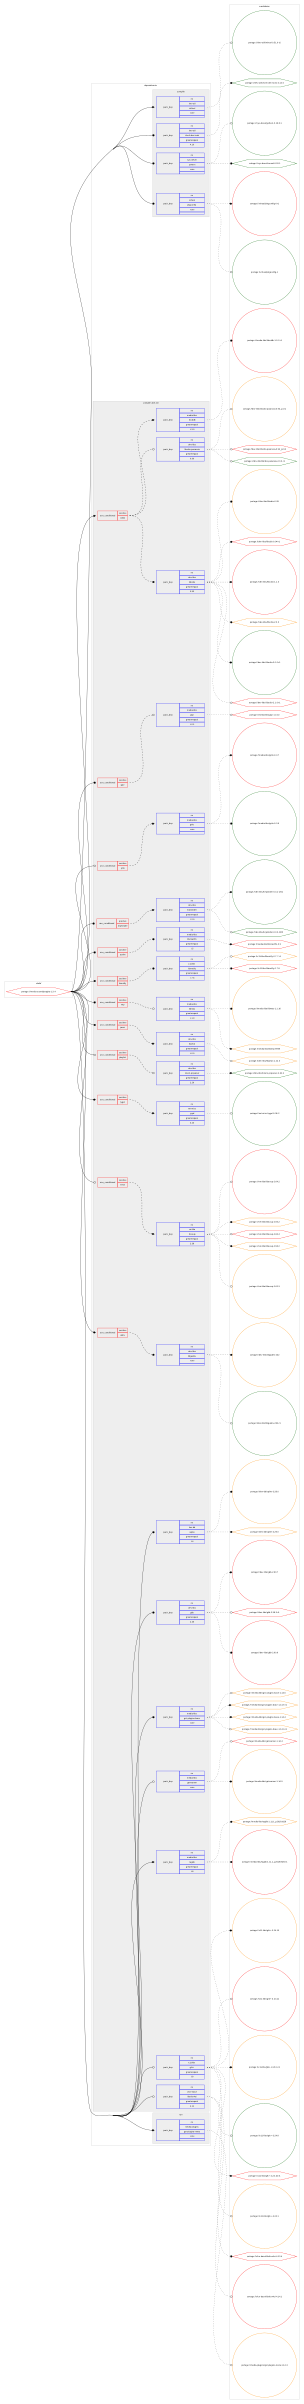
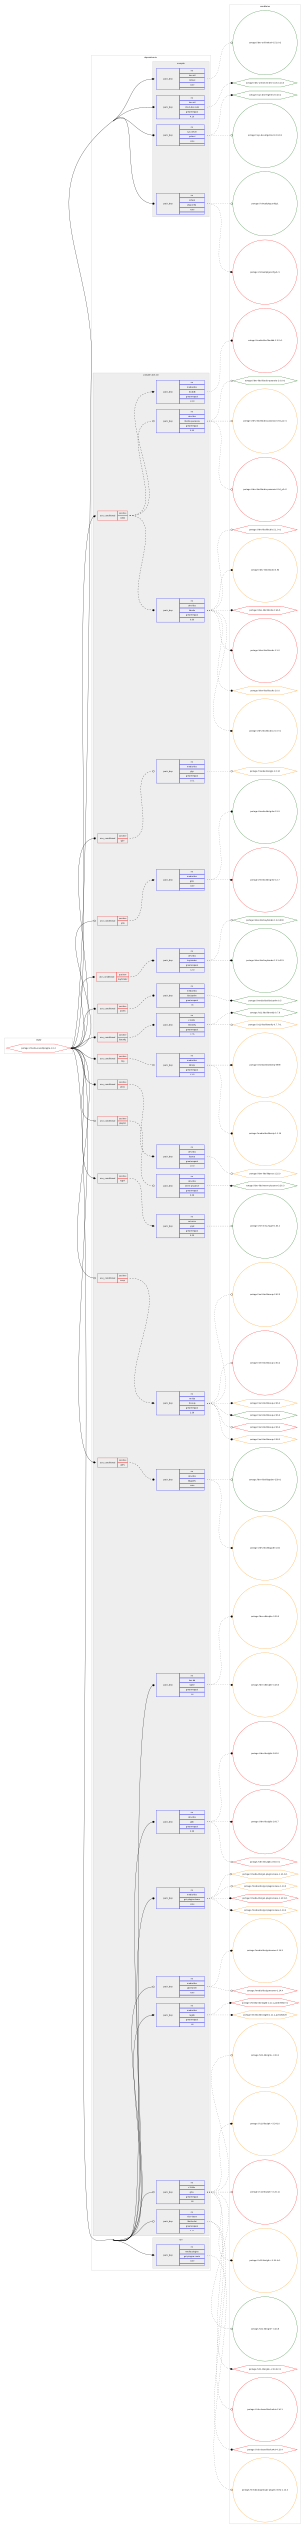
(265, 163) -> (265, 95)
(265, 449) -> (265, 489)
(265, 663) -> (265, 731)
(265, 715) -> (265, 771)
(265, 944) -> (265, 1001)
(265, 968) -> (265, 1013)
(265, 1049) -> (265, 1065)
none -> (265, 1415)
(265, 1532) -> (265, 1616)
(265, 1705) -> (265, 1898)
(265, 1862) -> (265, 2003)
